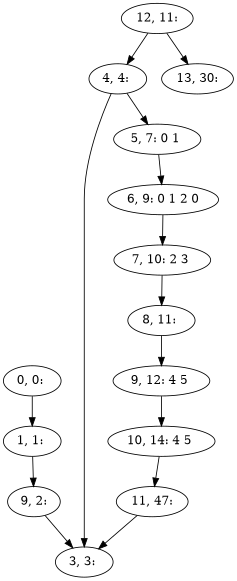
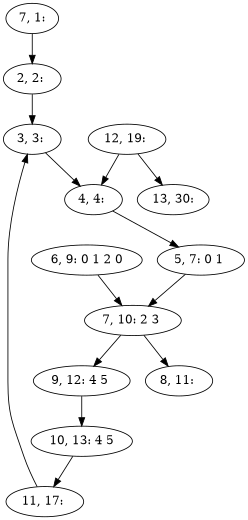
(157, 18) -> (127, 139)
(160, 165) -> (170, 287)
(84, 314) -> (60, 167)
(161, 347) -> (110, 347)
(32, 381) -> none
(32, 441) -> (32, 18)
(161, 441) -> (82, 441)
(34, 502) -> (32, 79)
(152, 502) -> (45, 502)
